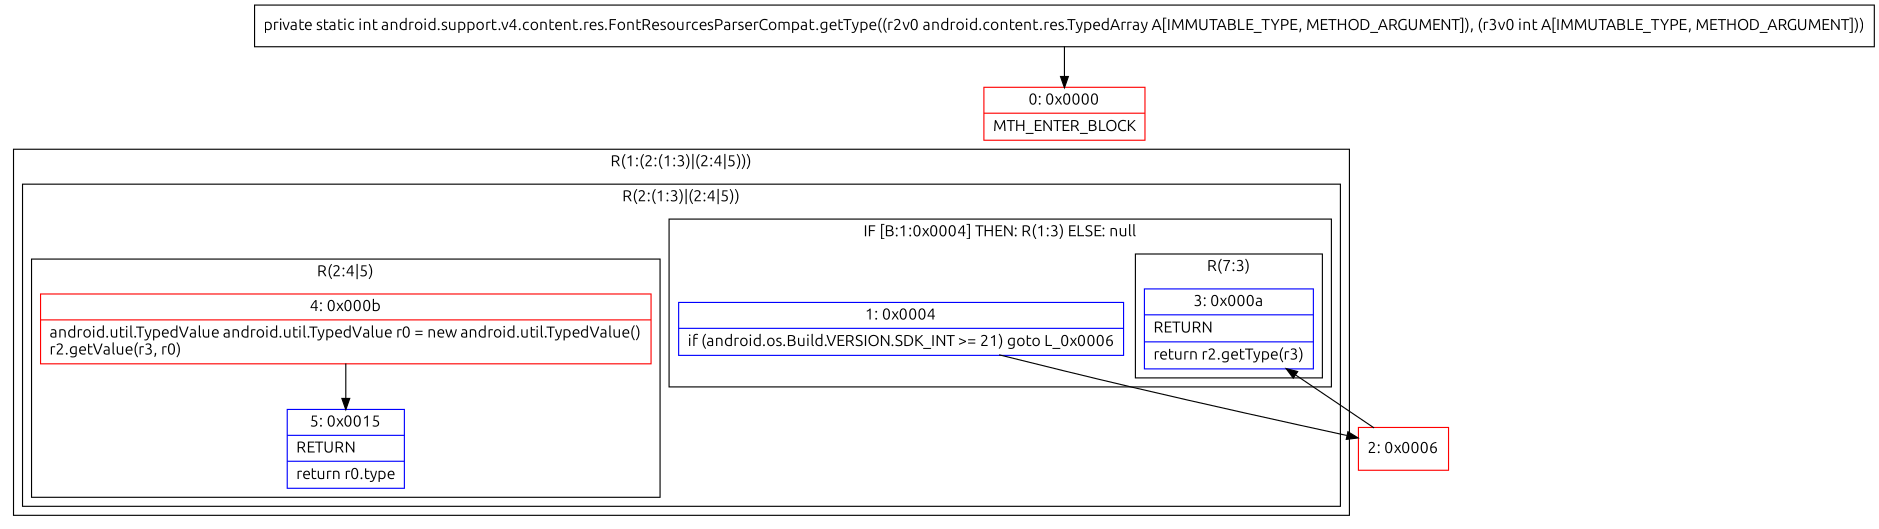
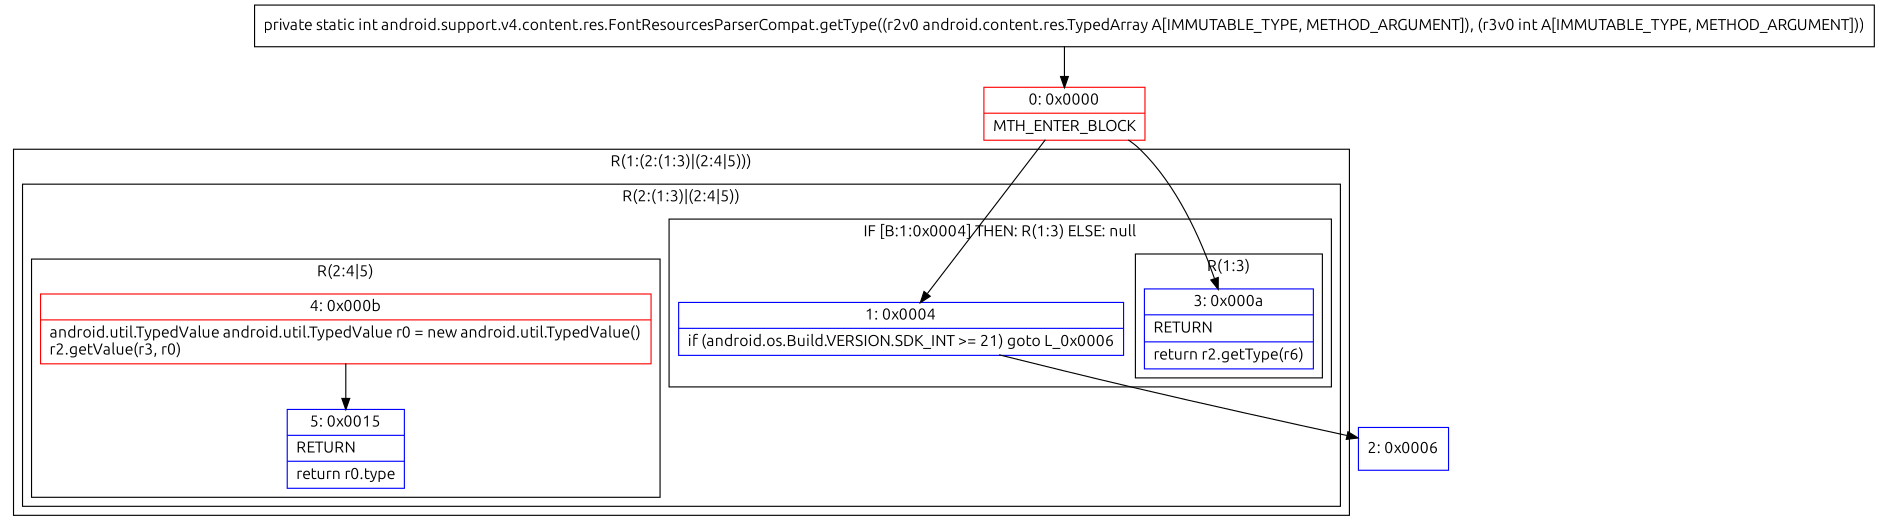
none -> (992, 209)
(1229, 267) -> (1229, 267)
(1229, 355) -> (1229, 355)
(1333, 400) -> (1181, 203)
(1403, 449) -> (1403, 449)
